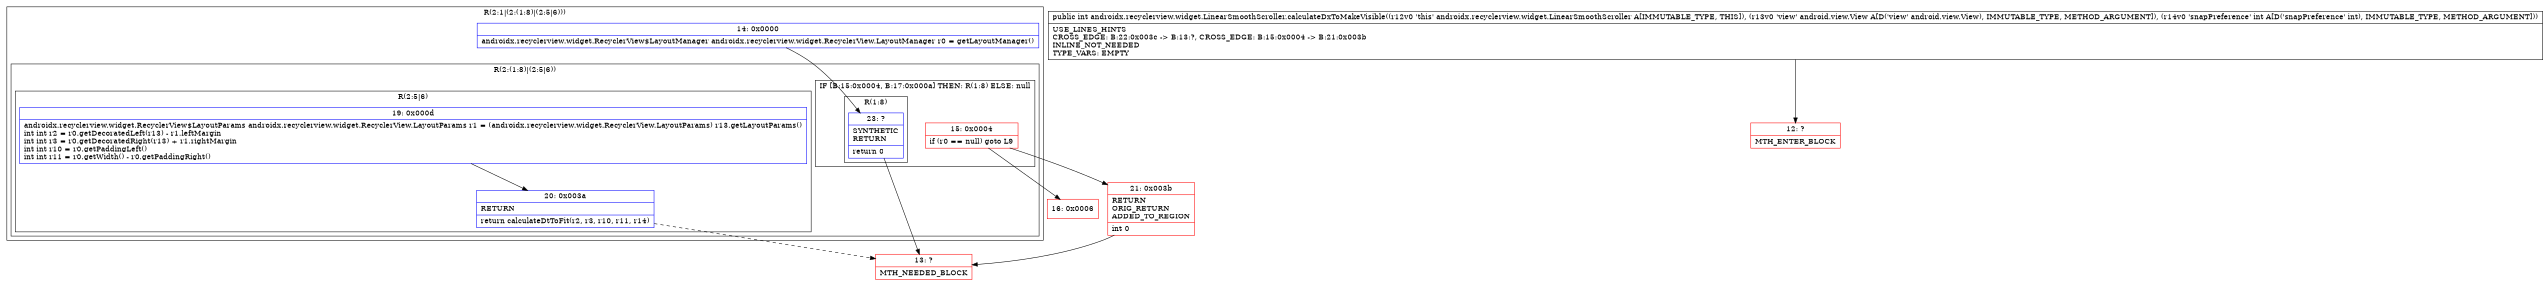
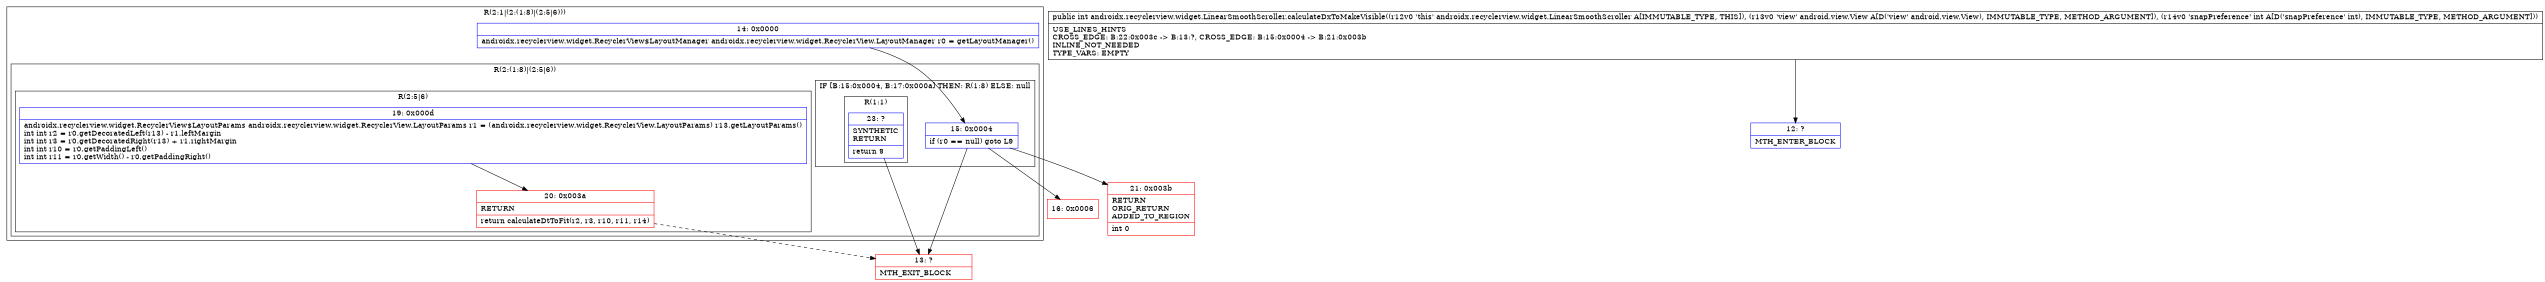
(825, 74) -> (923, 73)
(876, 103) -> (876, 103)
(972, 136) -> (972, 136)
(1796, 136) -> (1796, 136)
(869, 152) -> (869, 152)
(565, 209) -> (565, 209)
(1047, 255) -> (949, 199)
(924, 273) -> (916, 273)
